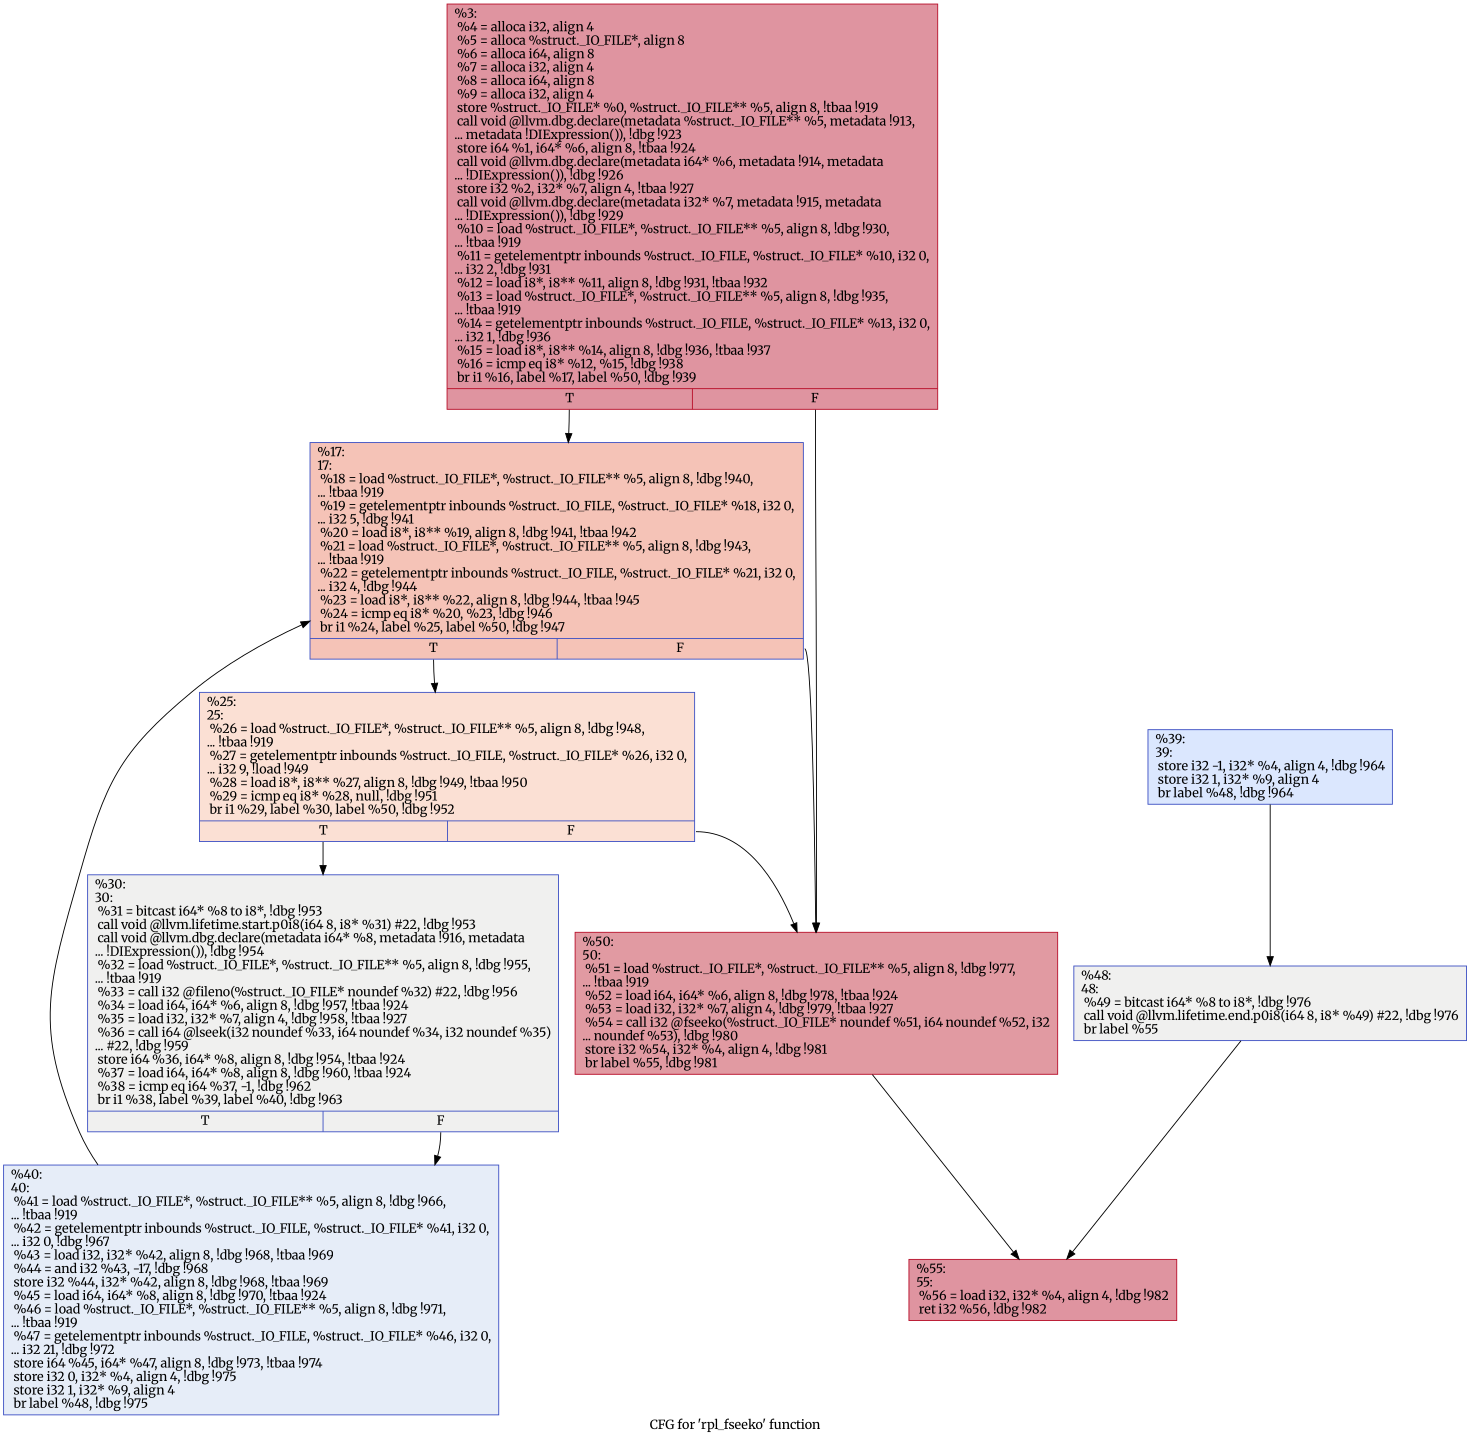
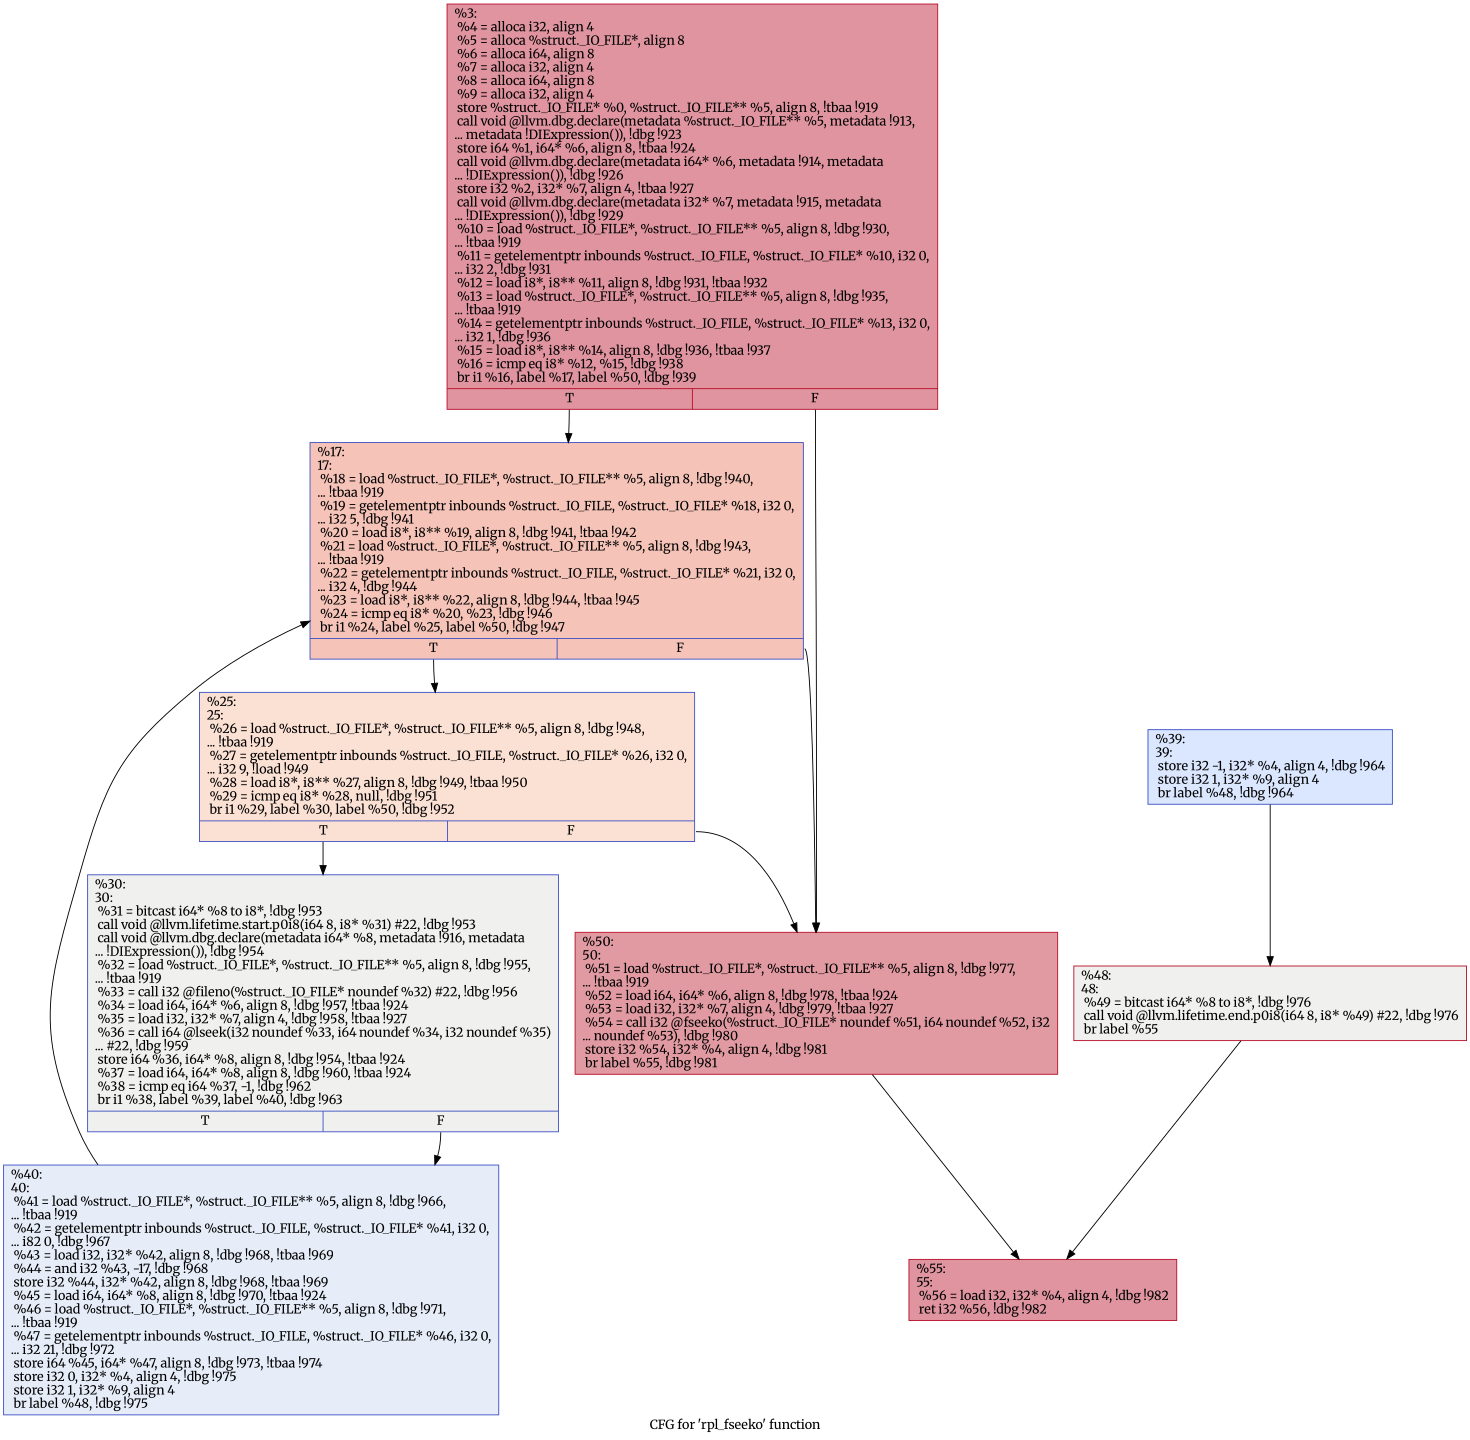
(1270, 1003) -> (1270, 1003)
(61, 1242) -> (61, 1242)
